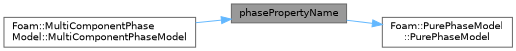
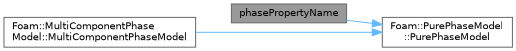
(209, 21) -> (284, 32)
